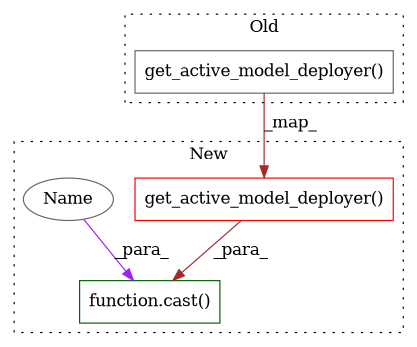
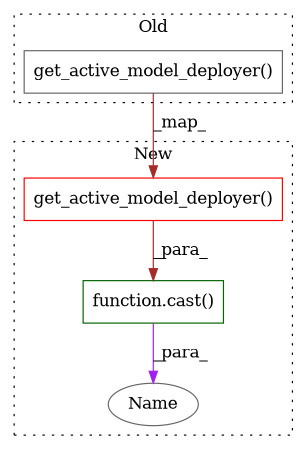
(105, 245) -> (153, 347)
